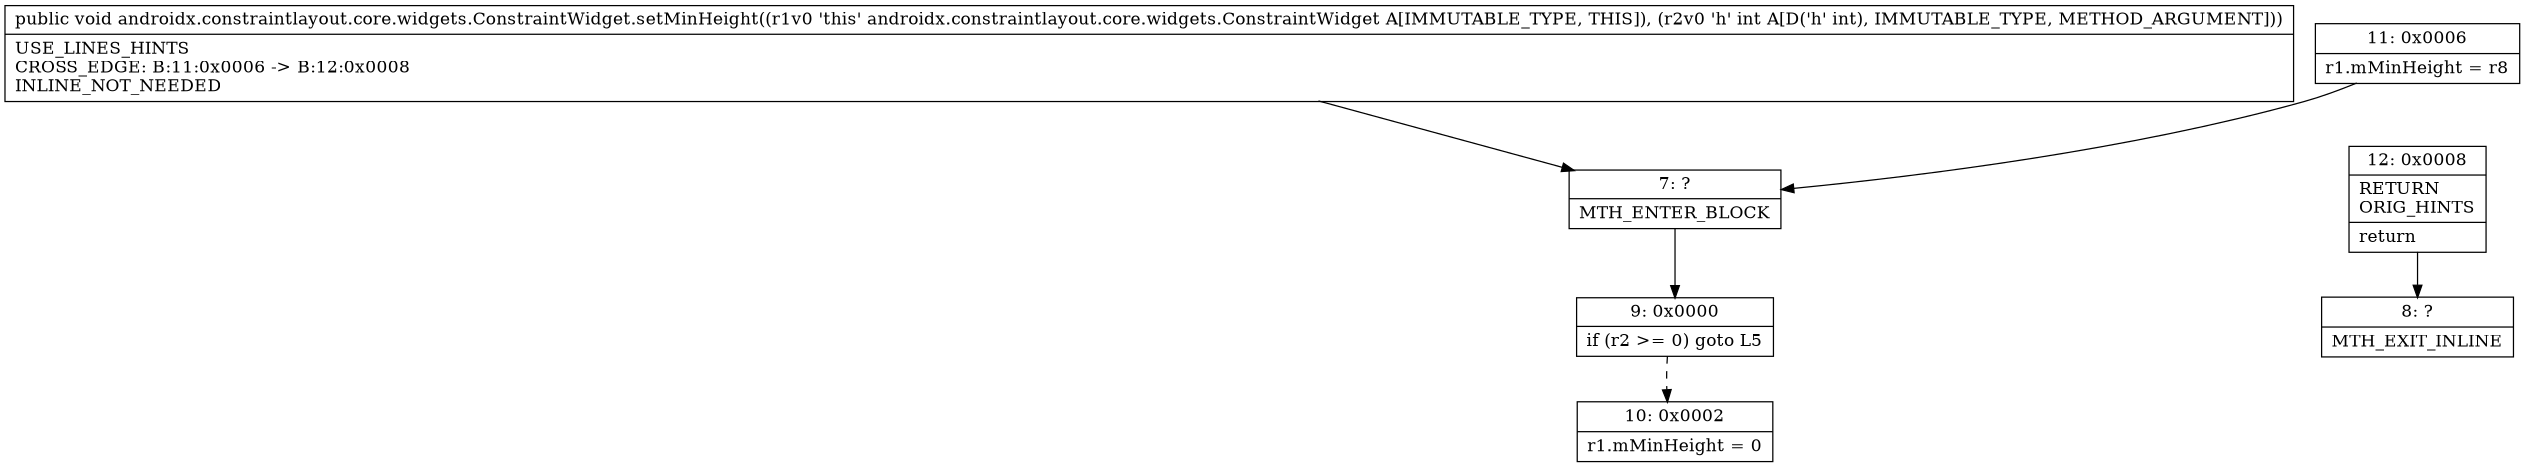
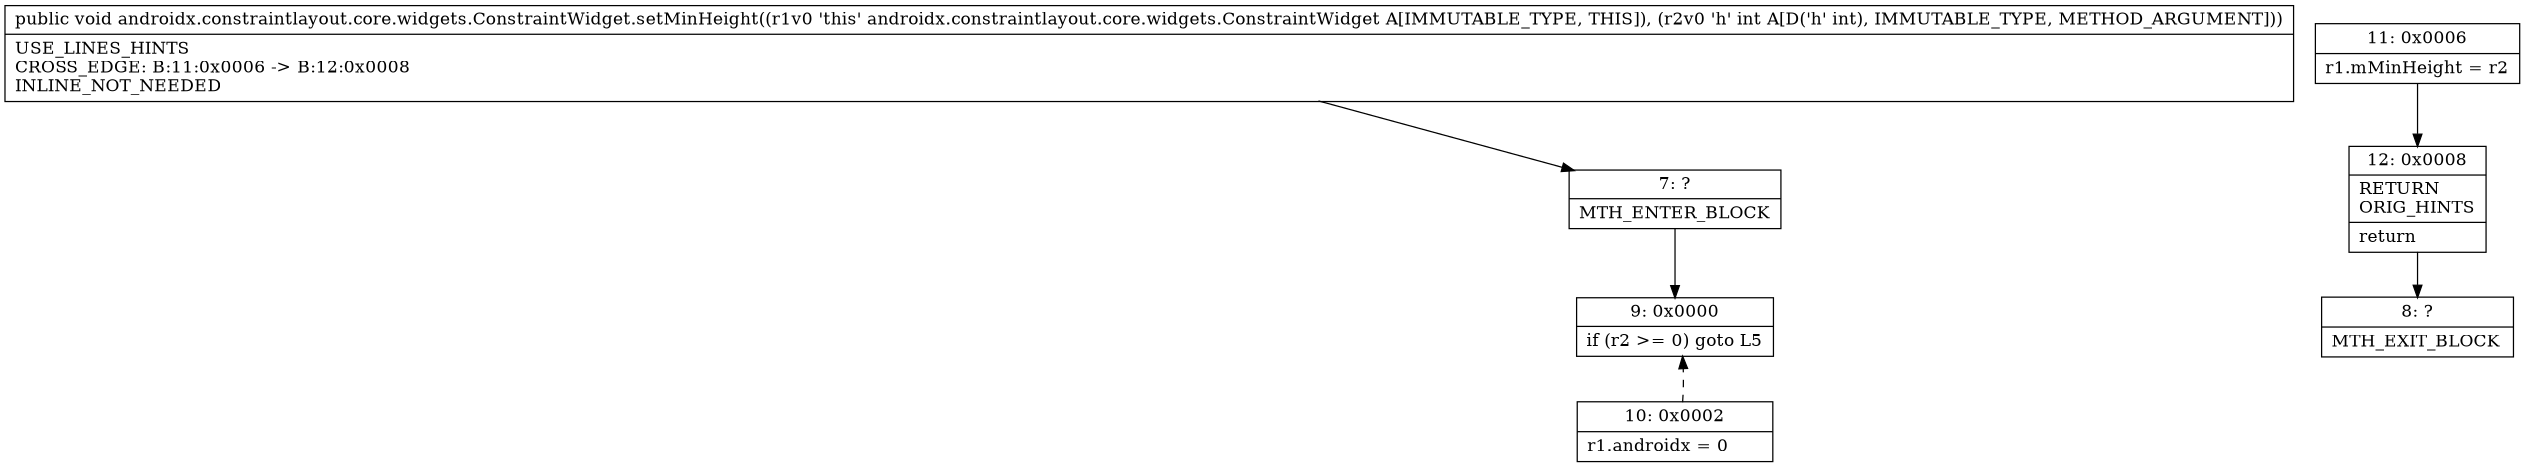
(2418, 68) -> (2418, 68)
(2078, 151) -> (2418, 108)
(2418, 341) -> (2416, 341)
(1667, 373) -> (1683, 386)
(1675, 446) -> (1658, 446)
